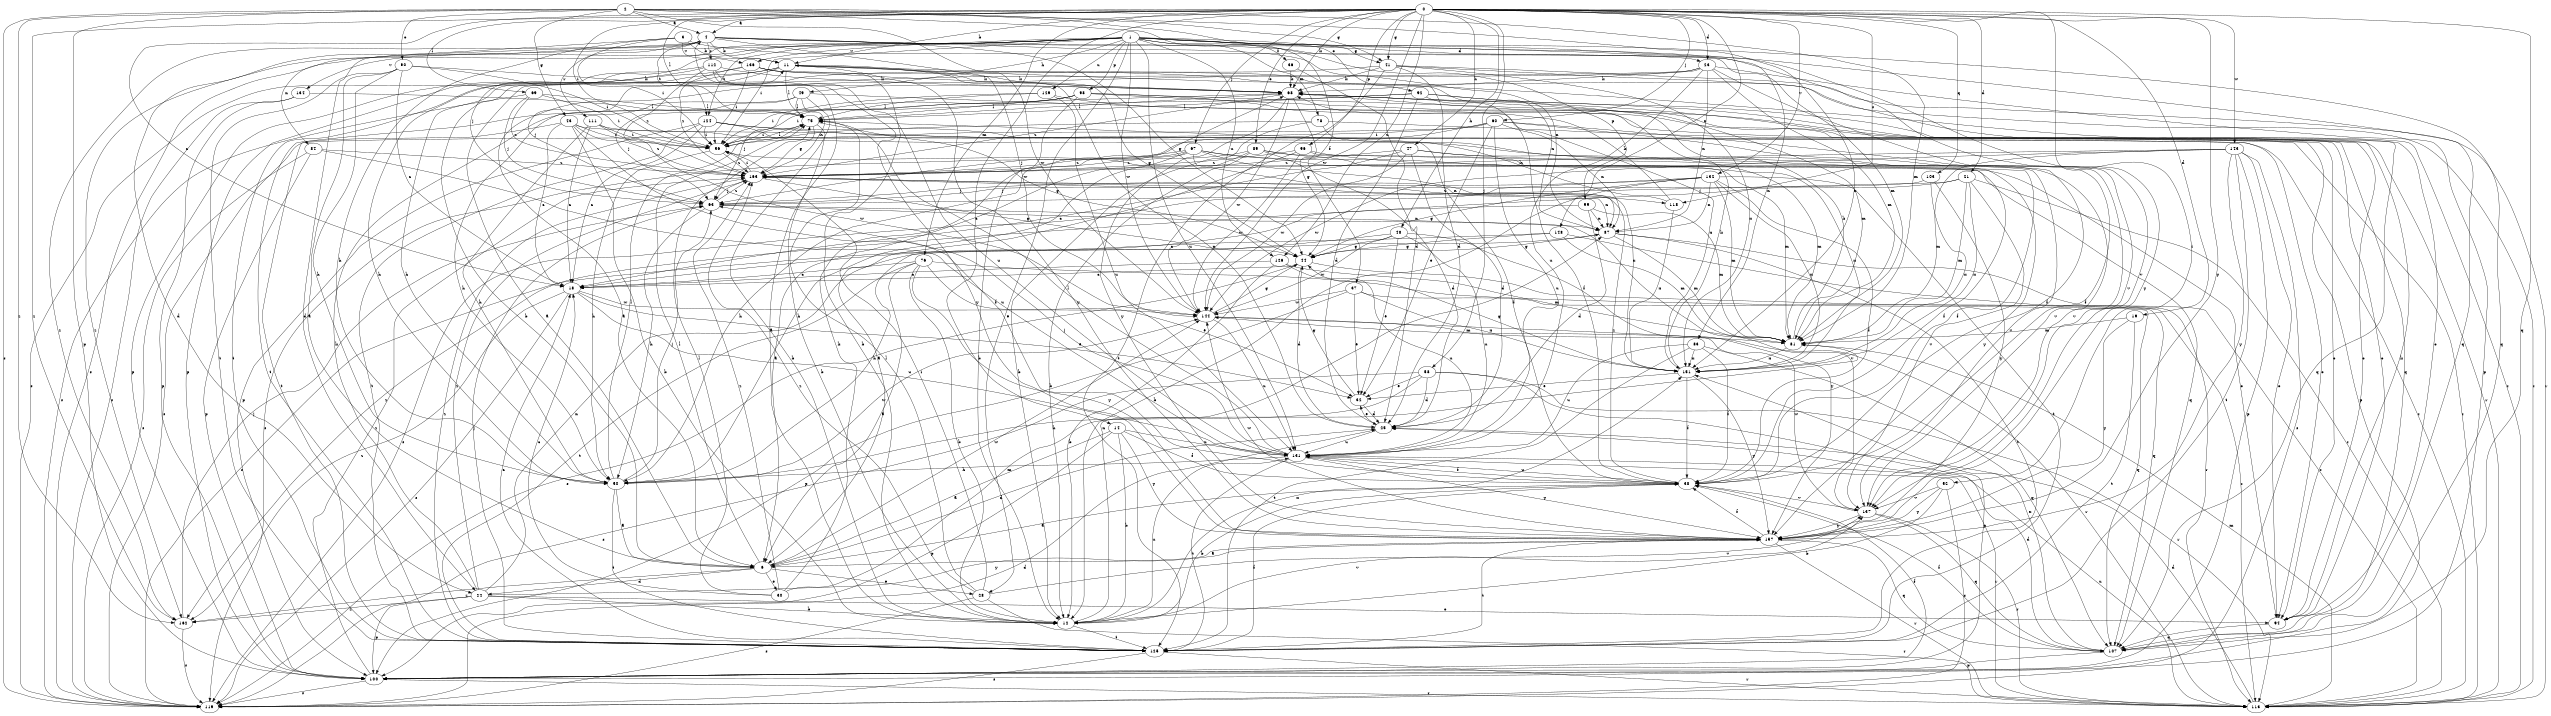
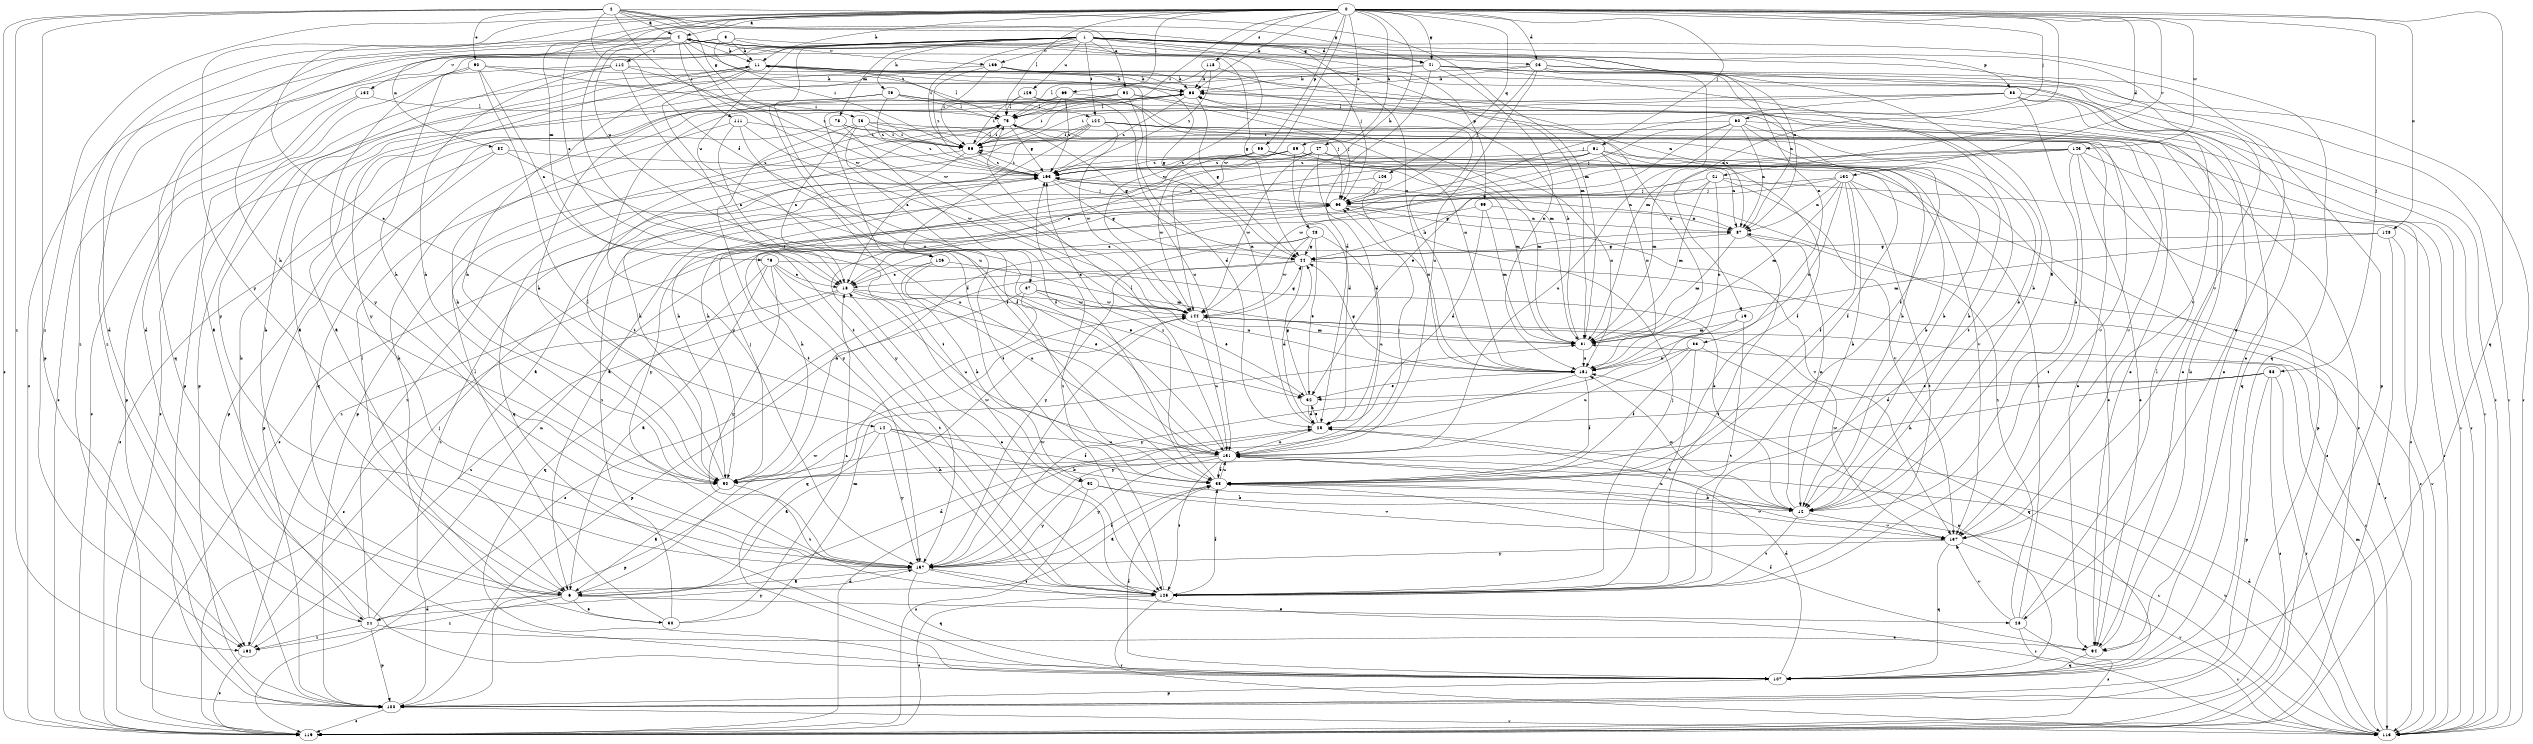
(1291, 65) -> none
(1194, 149) -> (1596, 149)
(1415, 190) -> (1161, 129)
(1223, 213) -> (1094, 233)
(1104, 410) -> (974, 373)
(771, 609) -> none
(1308, 669) -> (1664, 537)
